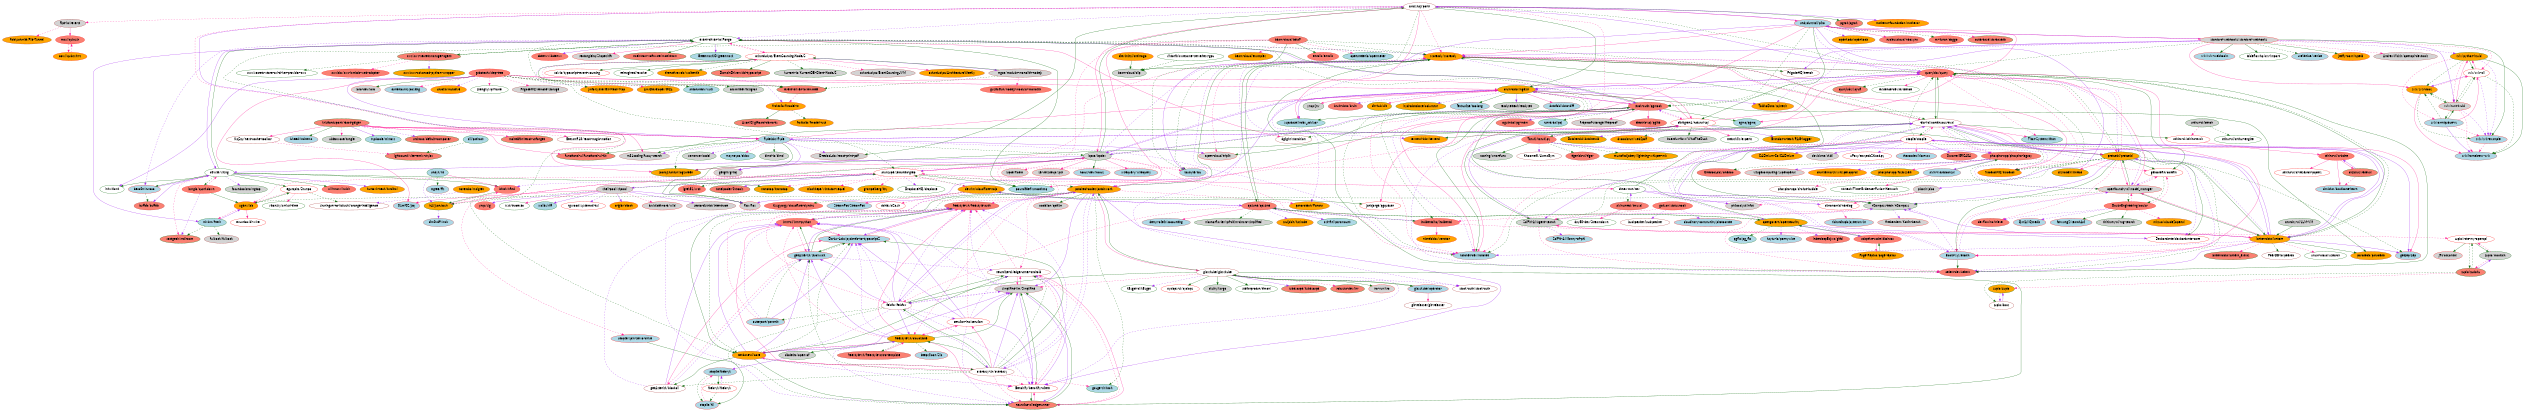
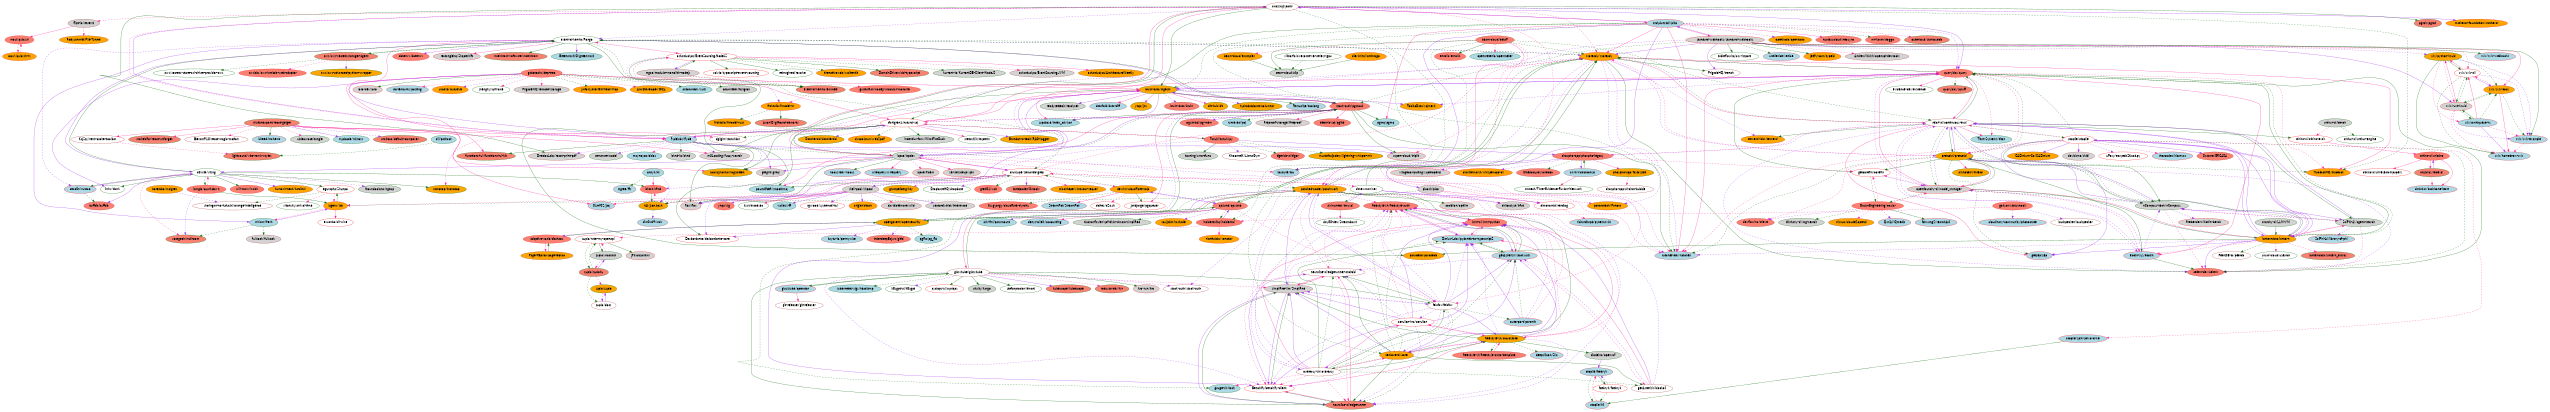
none -> (1401, 29)
(1935, 97) -> (1971, 97)
(1313, 106) -> (1141, 106)
none -> (855, 289)
